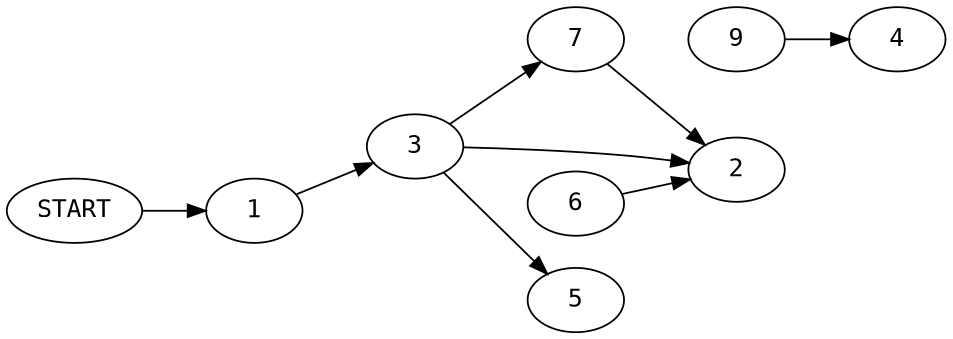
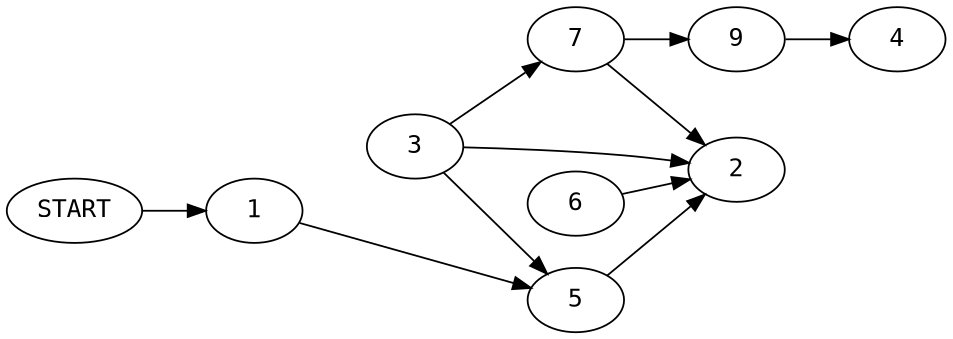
none -> (647, 39)
(326, 182) -> (407, 253)
none -> (649, 241)
